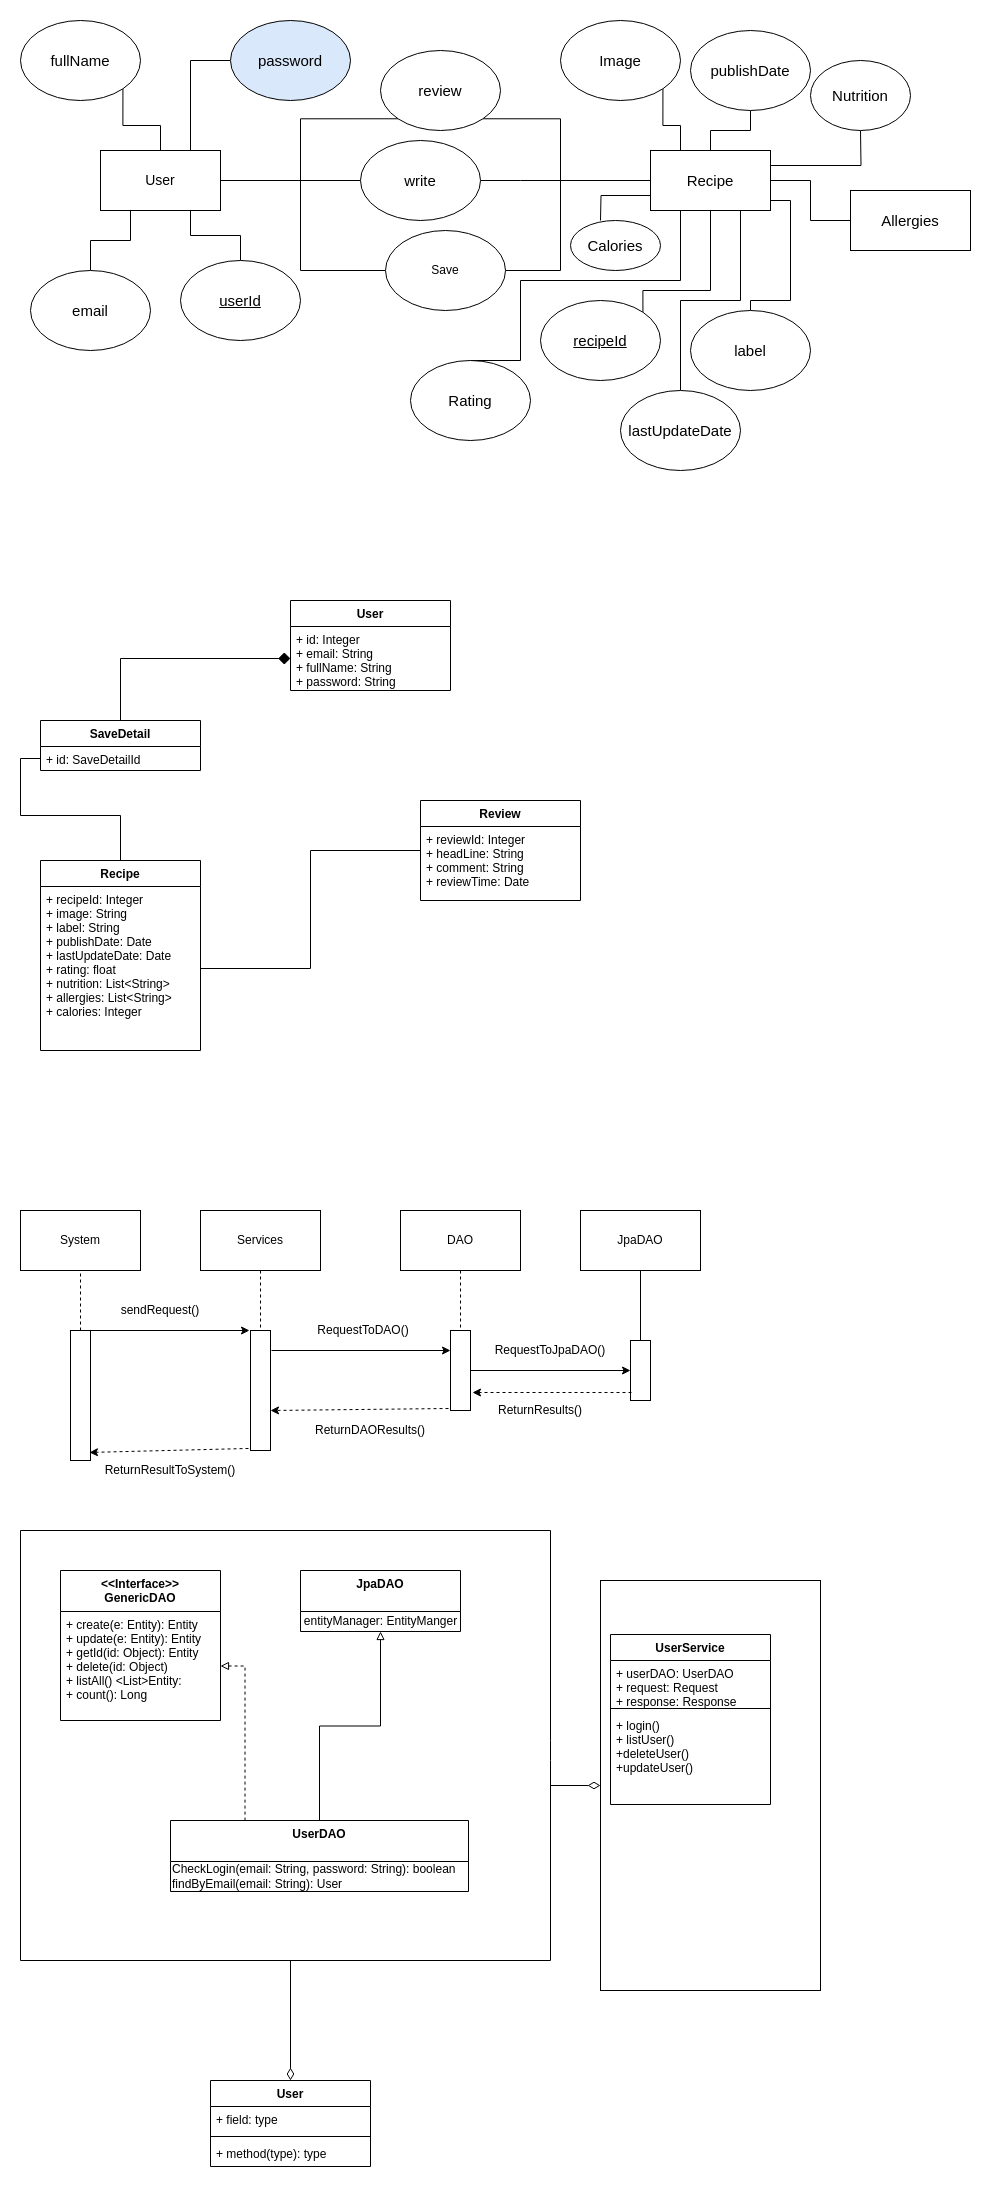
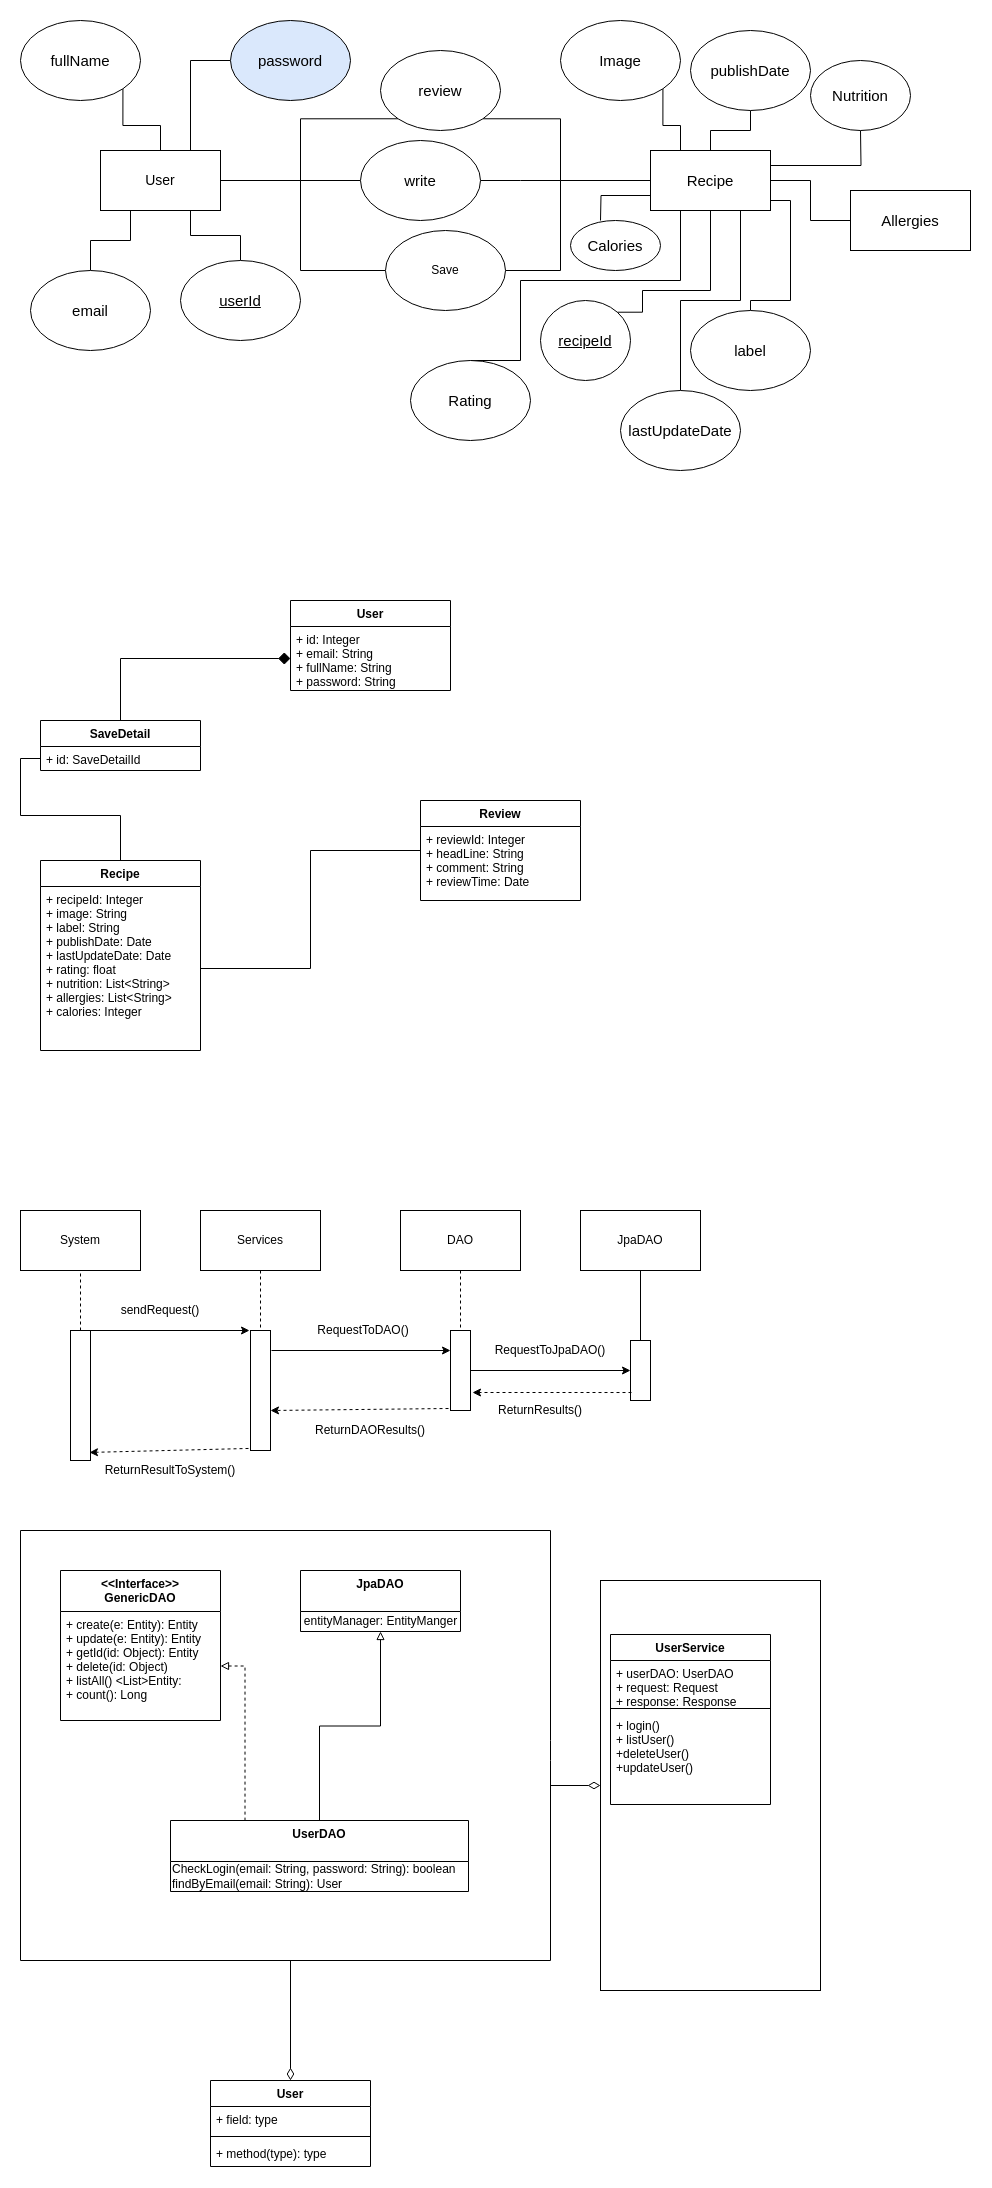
(601, 341) -> (586, 341)
